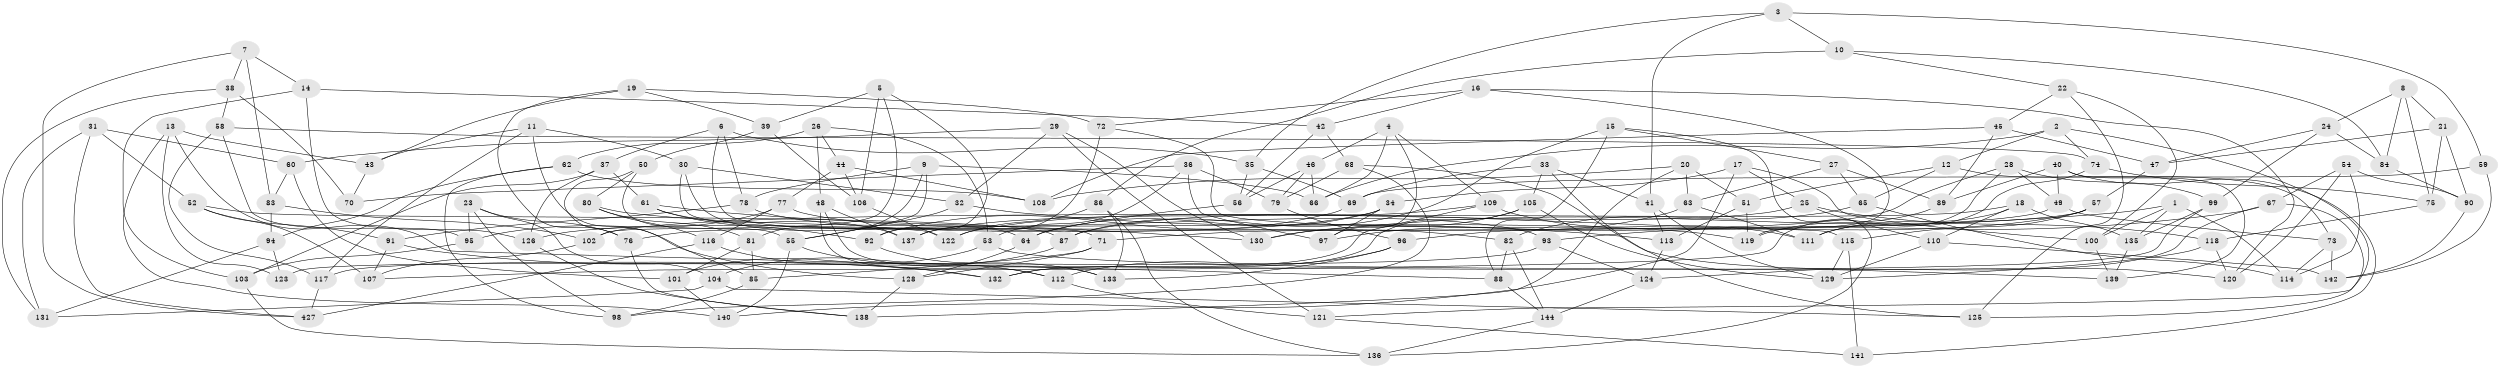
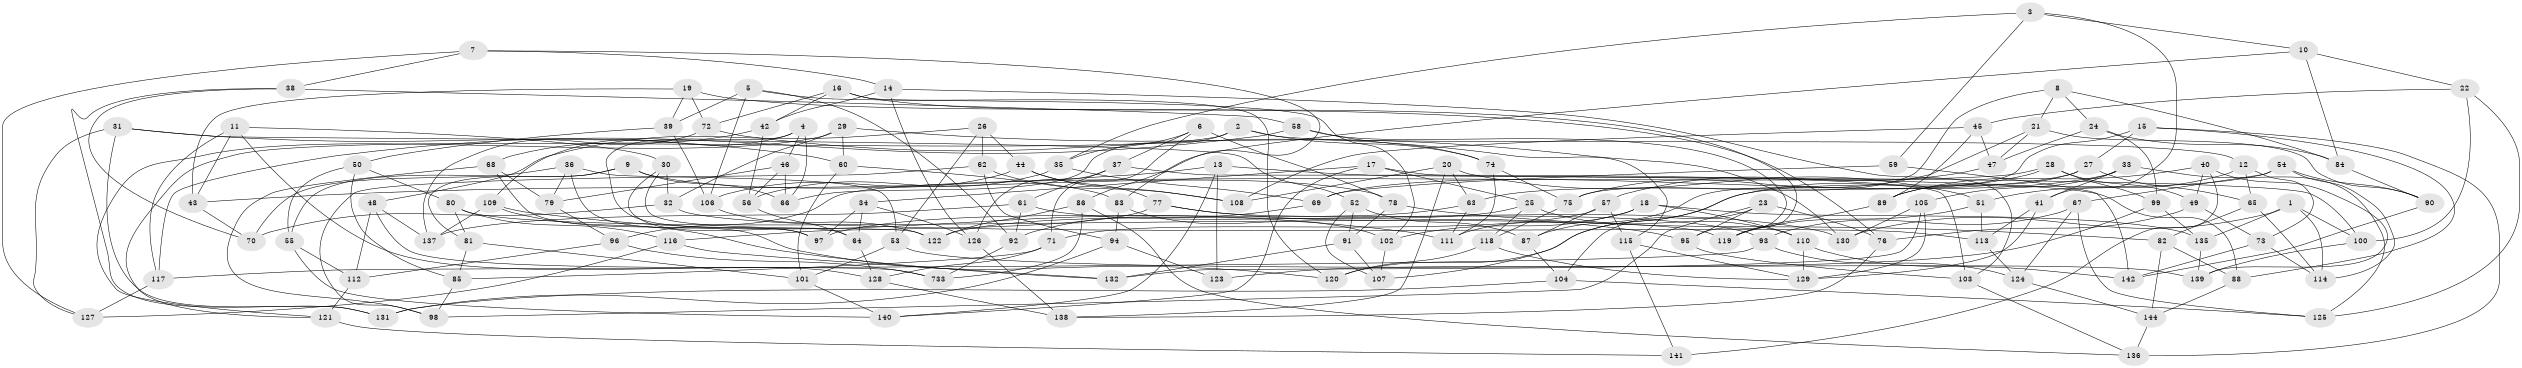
(877, 226) -> (447, 214)
(1110, 280) -> (939, 280)
(309, 318) -> (88, 318)
